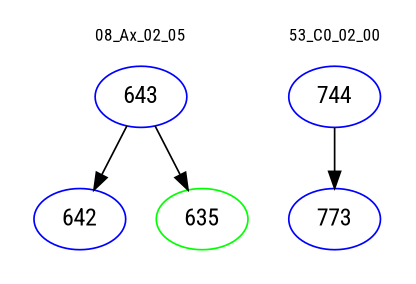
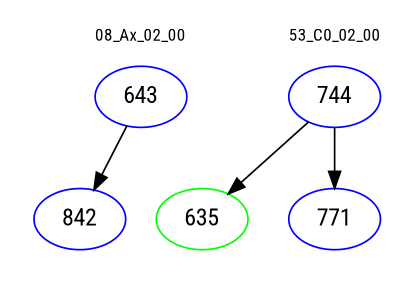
(141, 37) -> (141, 37)
(168, 150) -> (287, 142)
(80, 219) -> (80, 219)
(335, 219) -> (335, 219)
